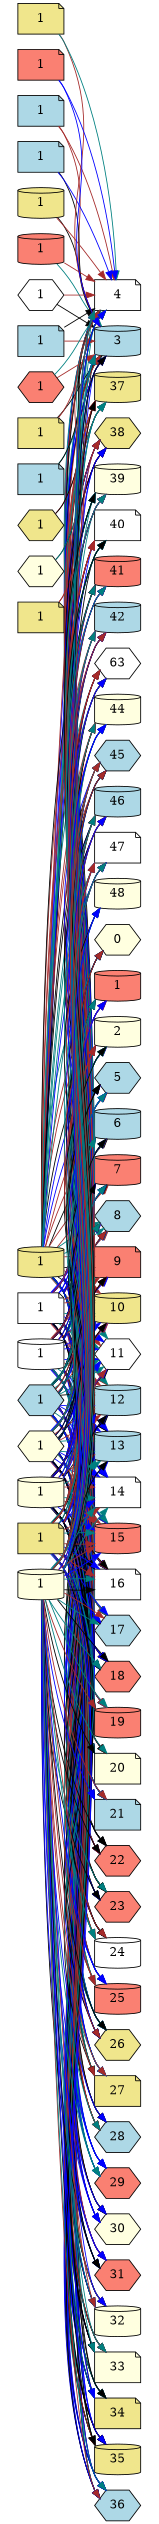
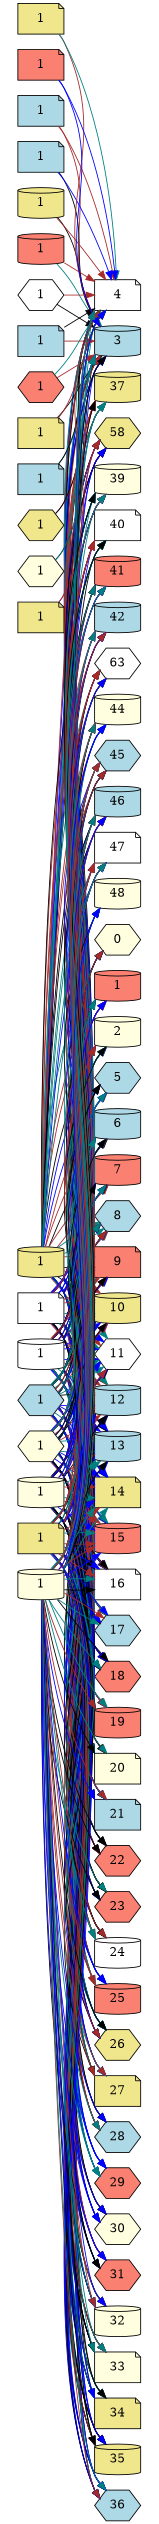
(118, 433) -> (118, 433)
(118, 1492) -> (118, 1492)
